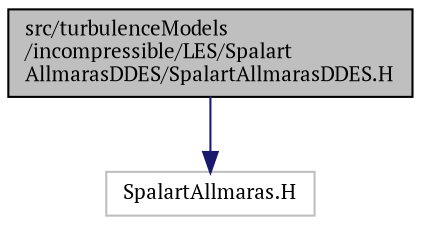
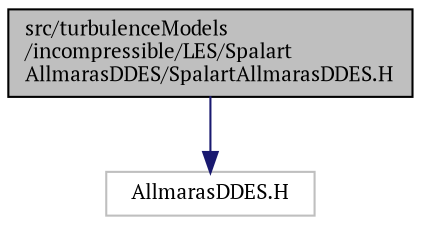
(210, 194) -> (210, 194)
